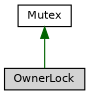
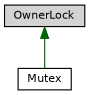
(45, 53) -> (45, 53)
